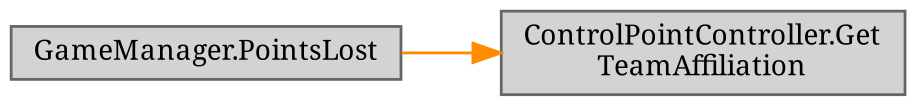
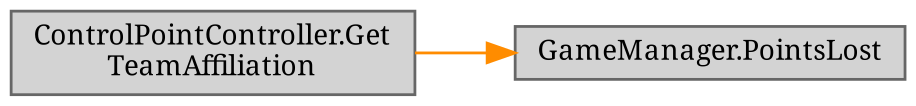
(437, 53) -> (451, 53)
